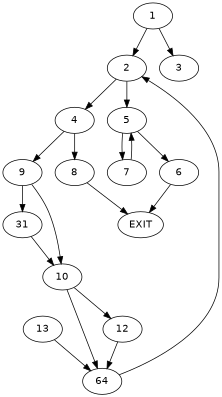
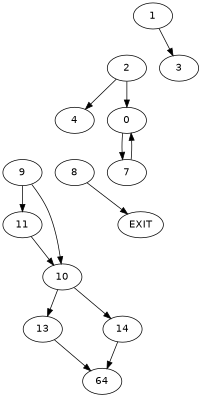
(142, 39) -> none
(127, 120) -> (127, 120)
(75, 143) -> none
(51, 144) -> none
(179, 173) -> none
(22, 225) -> (22, 225)
(219, 238) -> none
(81, 326) -> (54, 300)
(123, 329) -> (123, 329)
